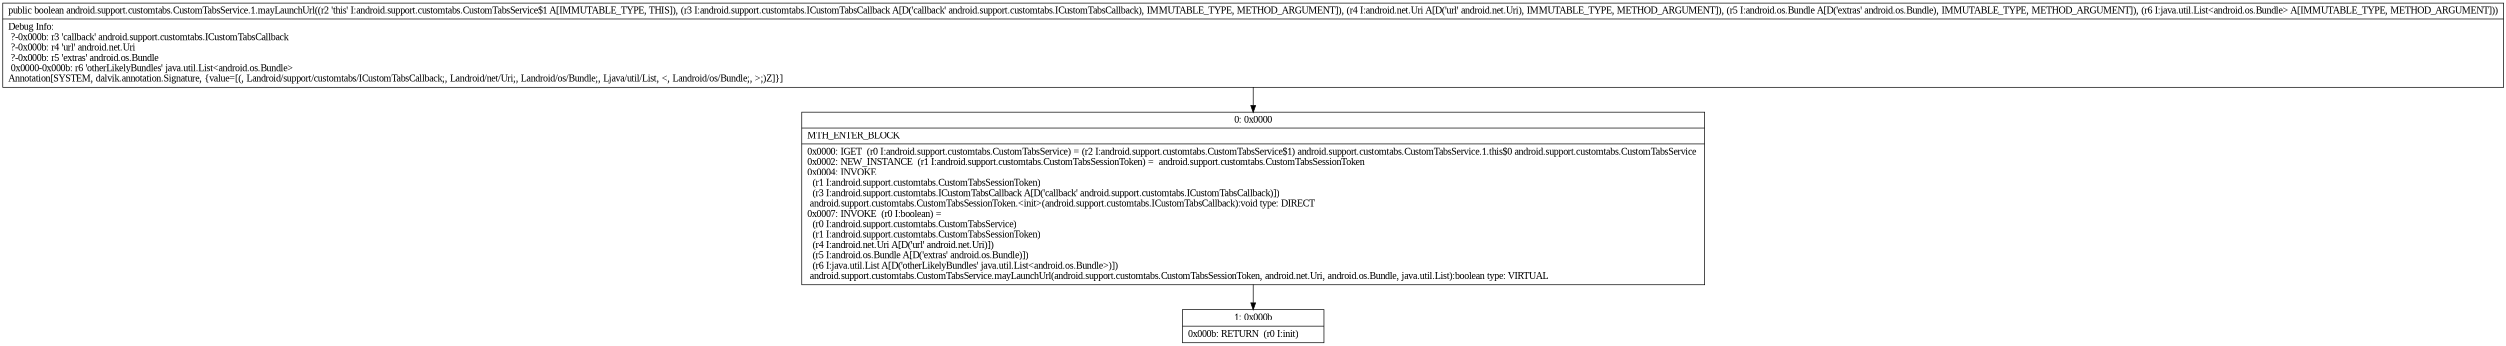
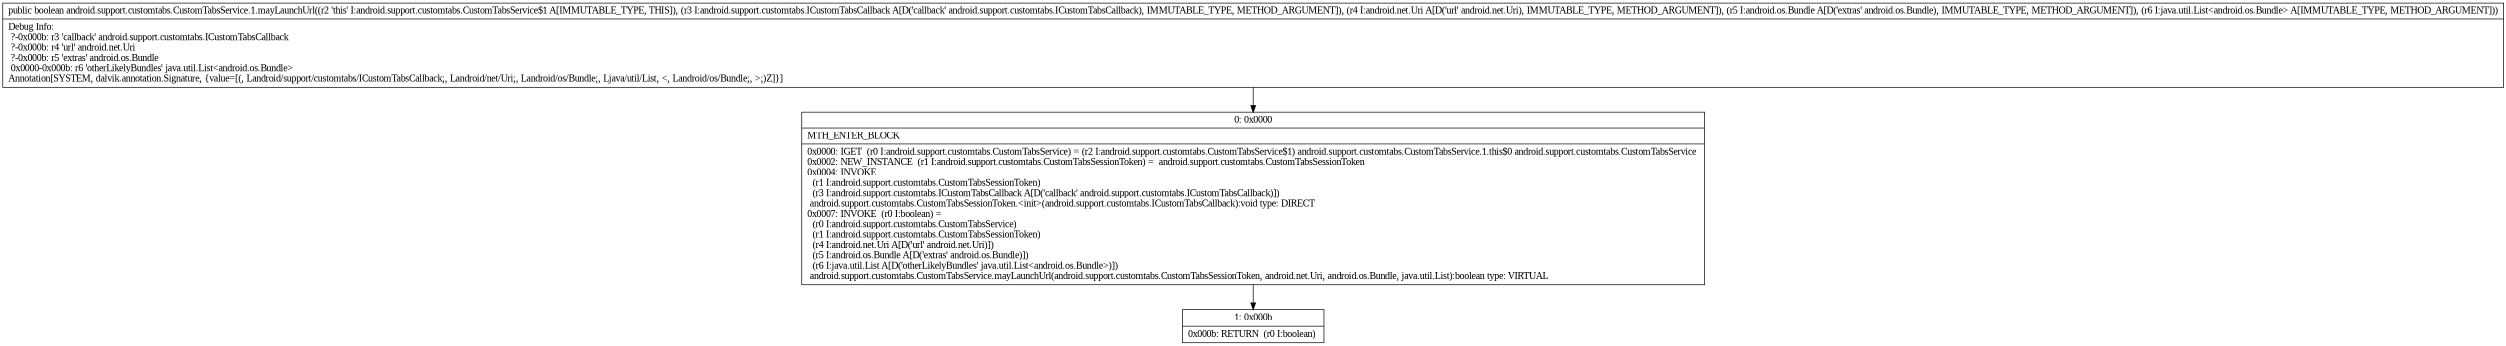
(1245, 334) -> (1253, 334)
